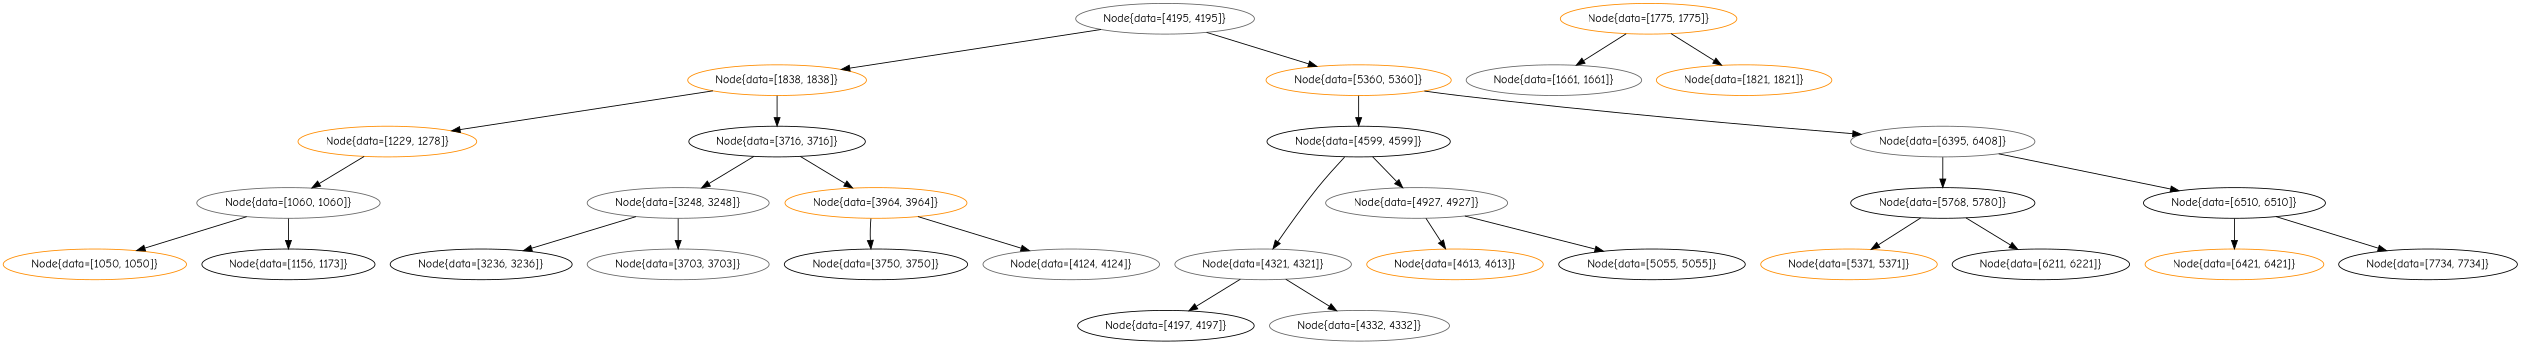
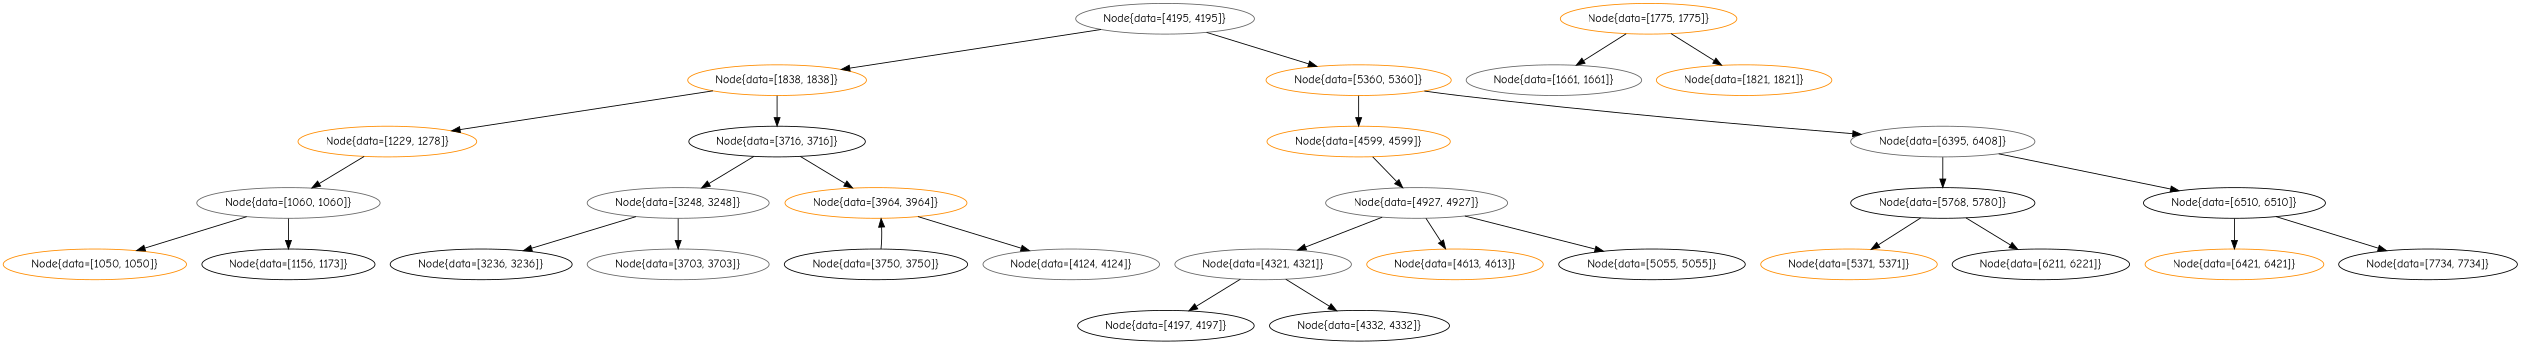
(1359, 142) -> (1359, 142)
(1309, 198) -> (1344, 232)
(870, 229) -> (882, 238)
(1359, 326) -> (1359, 326)
